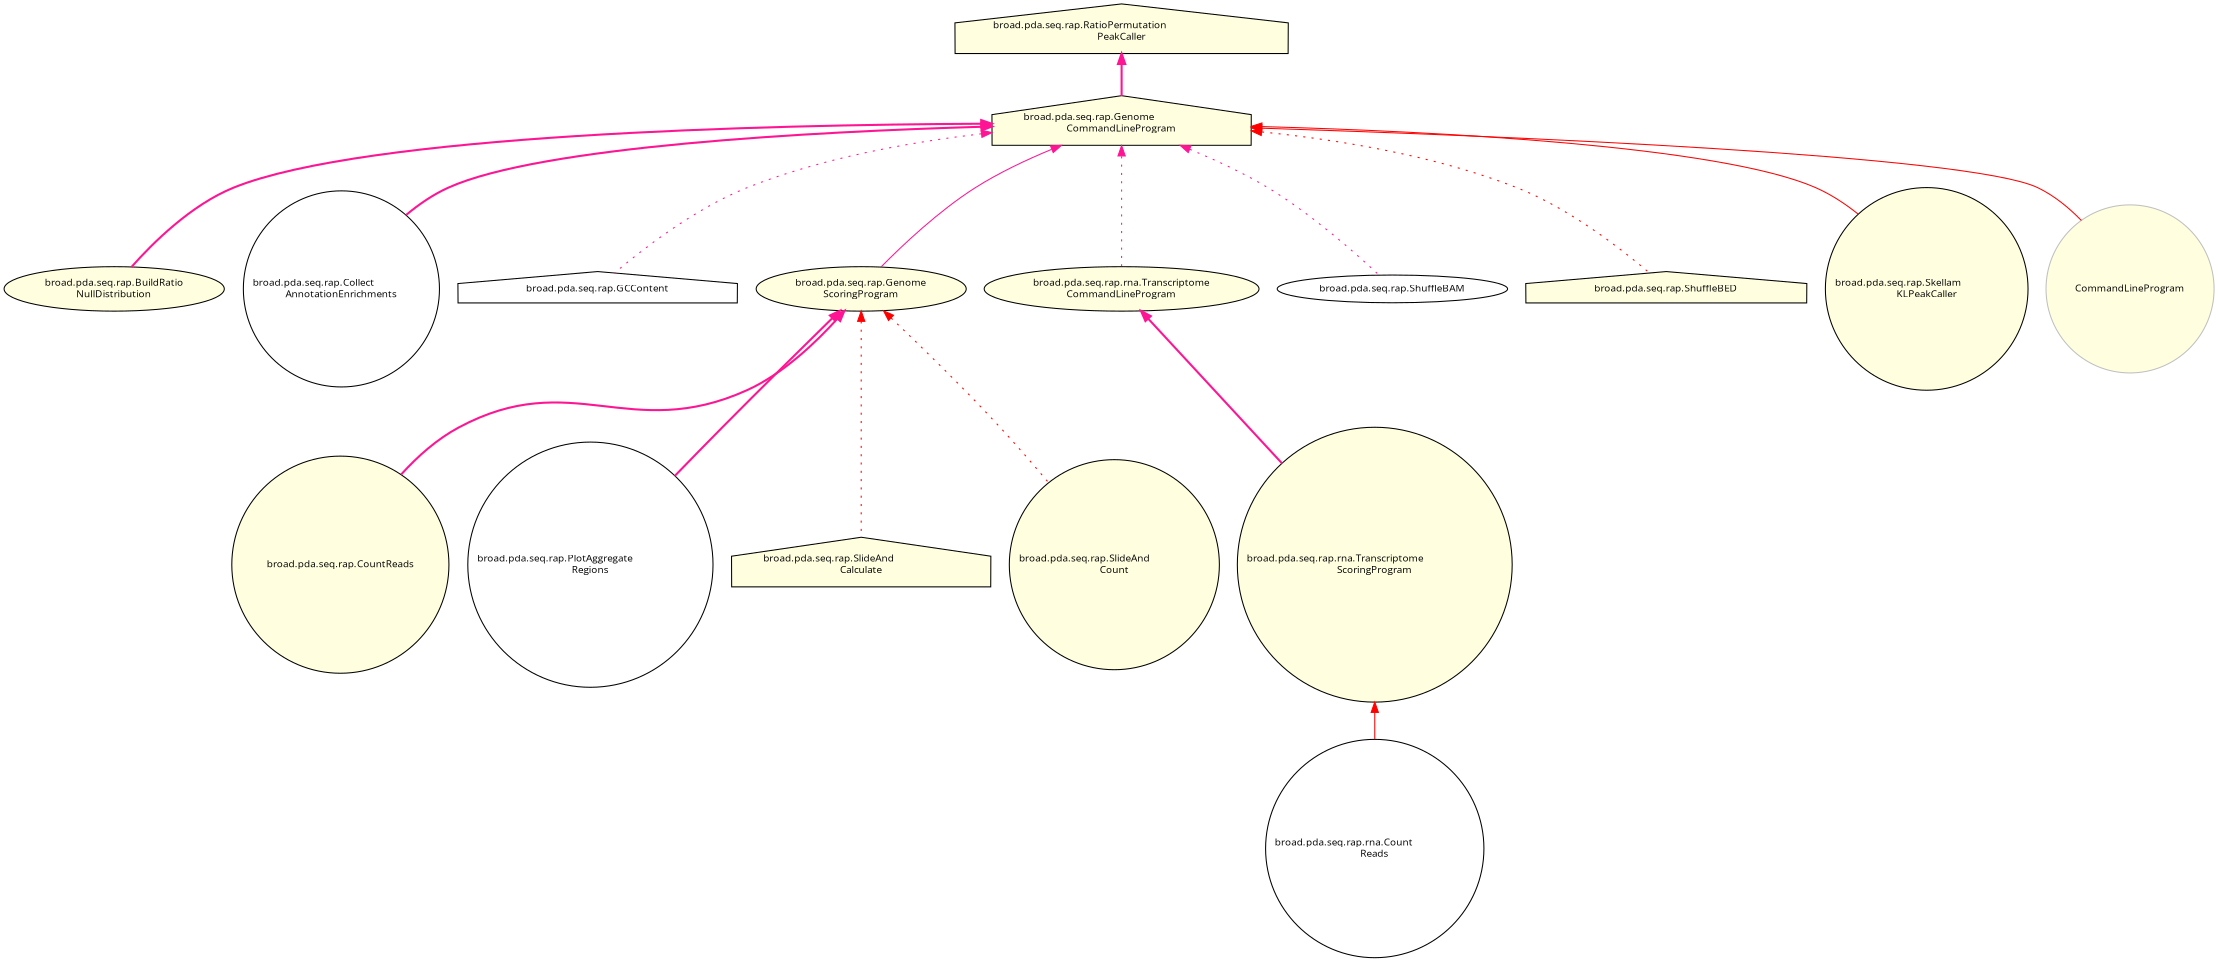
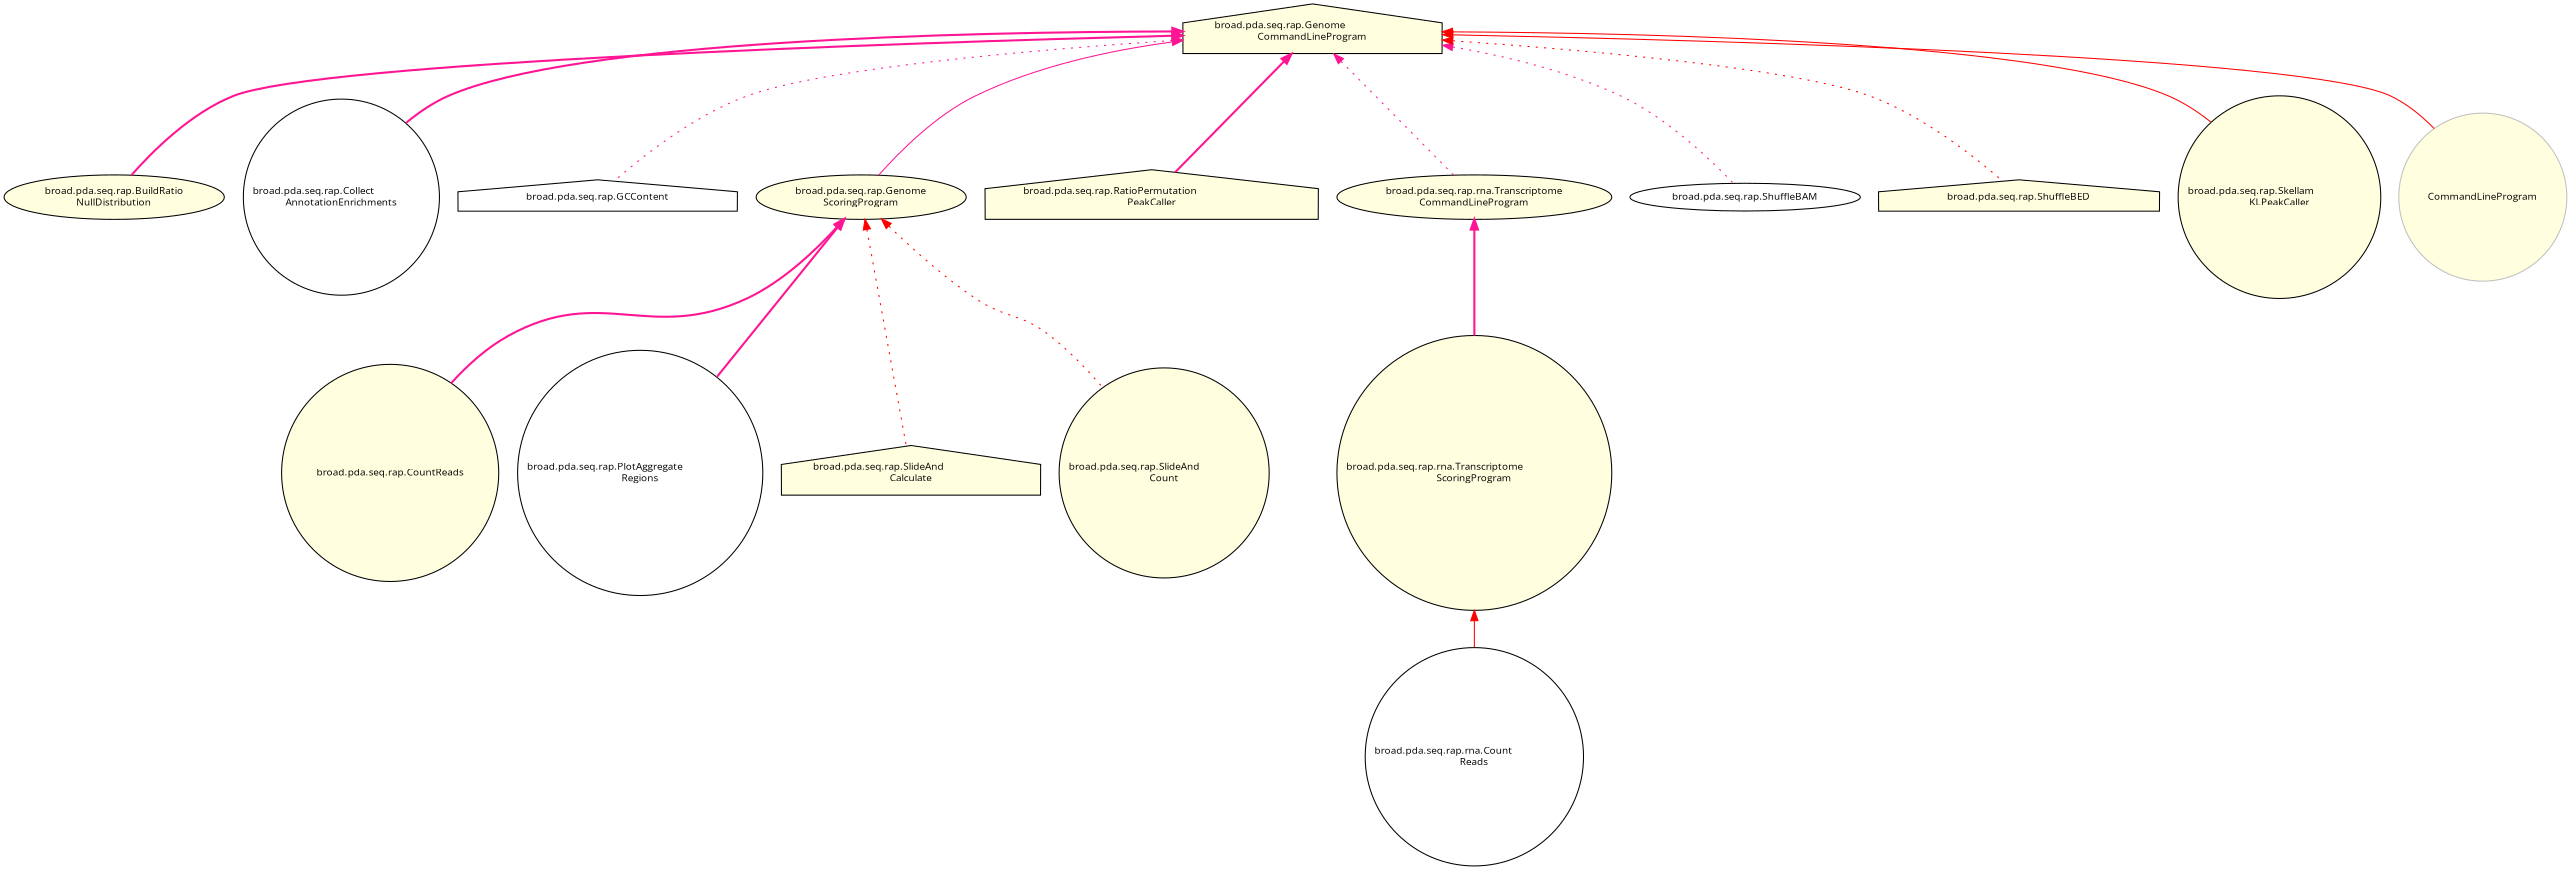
(1122, 80) -> (1230, 117)
